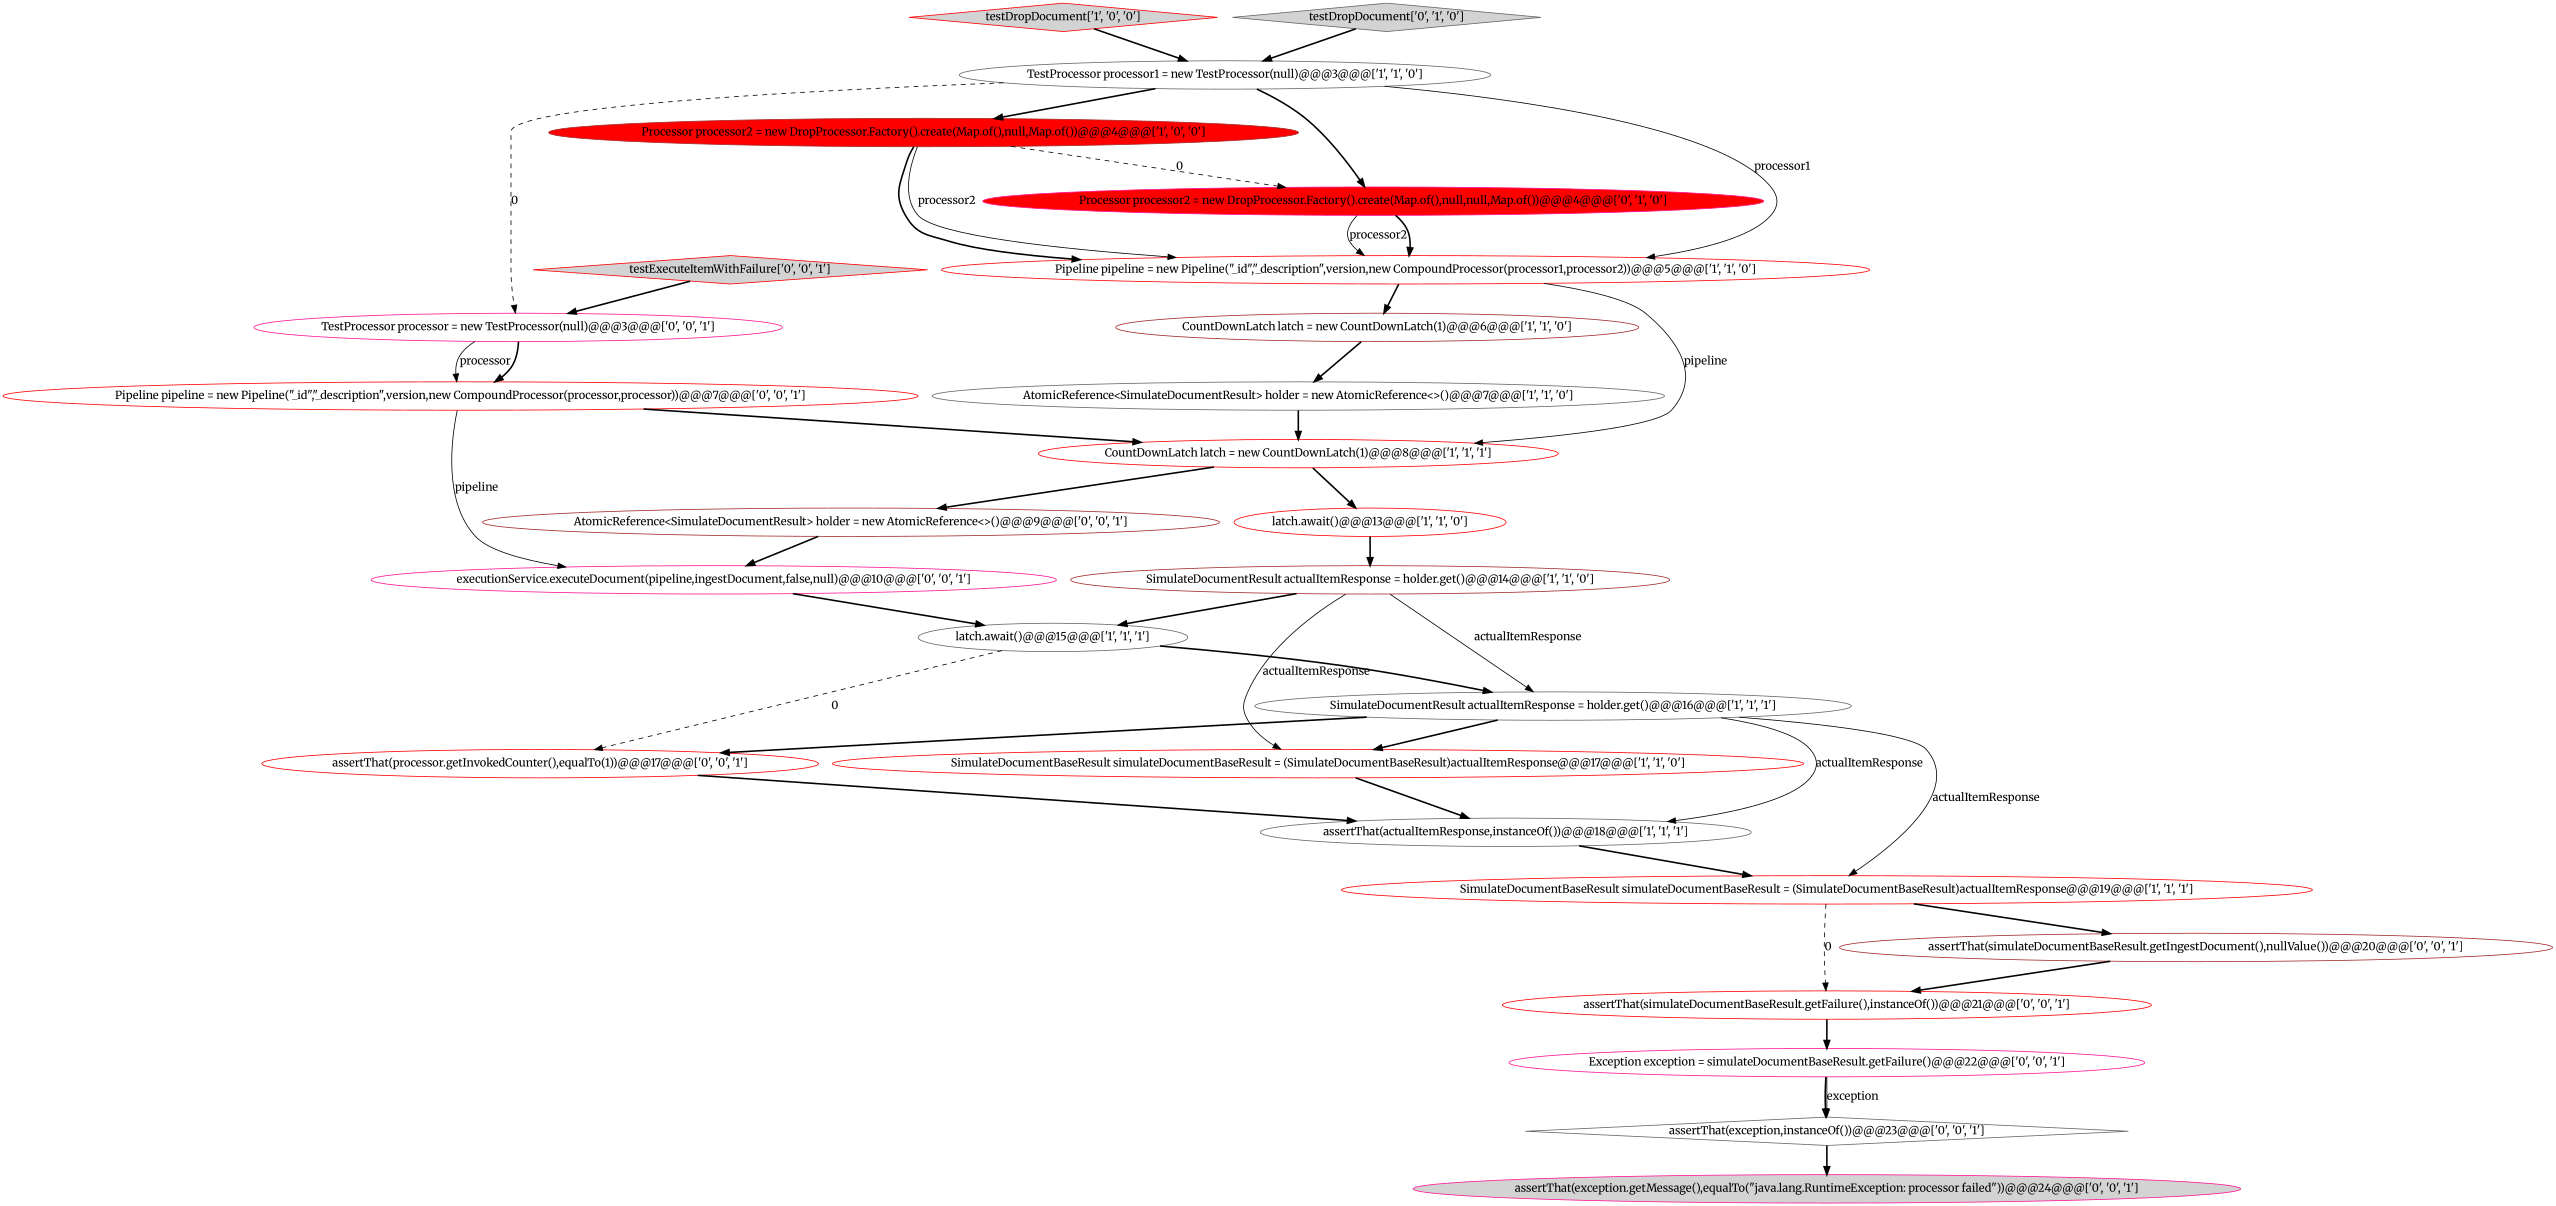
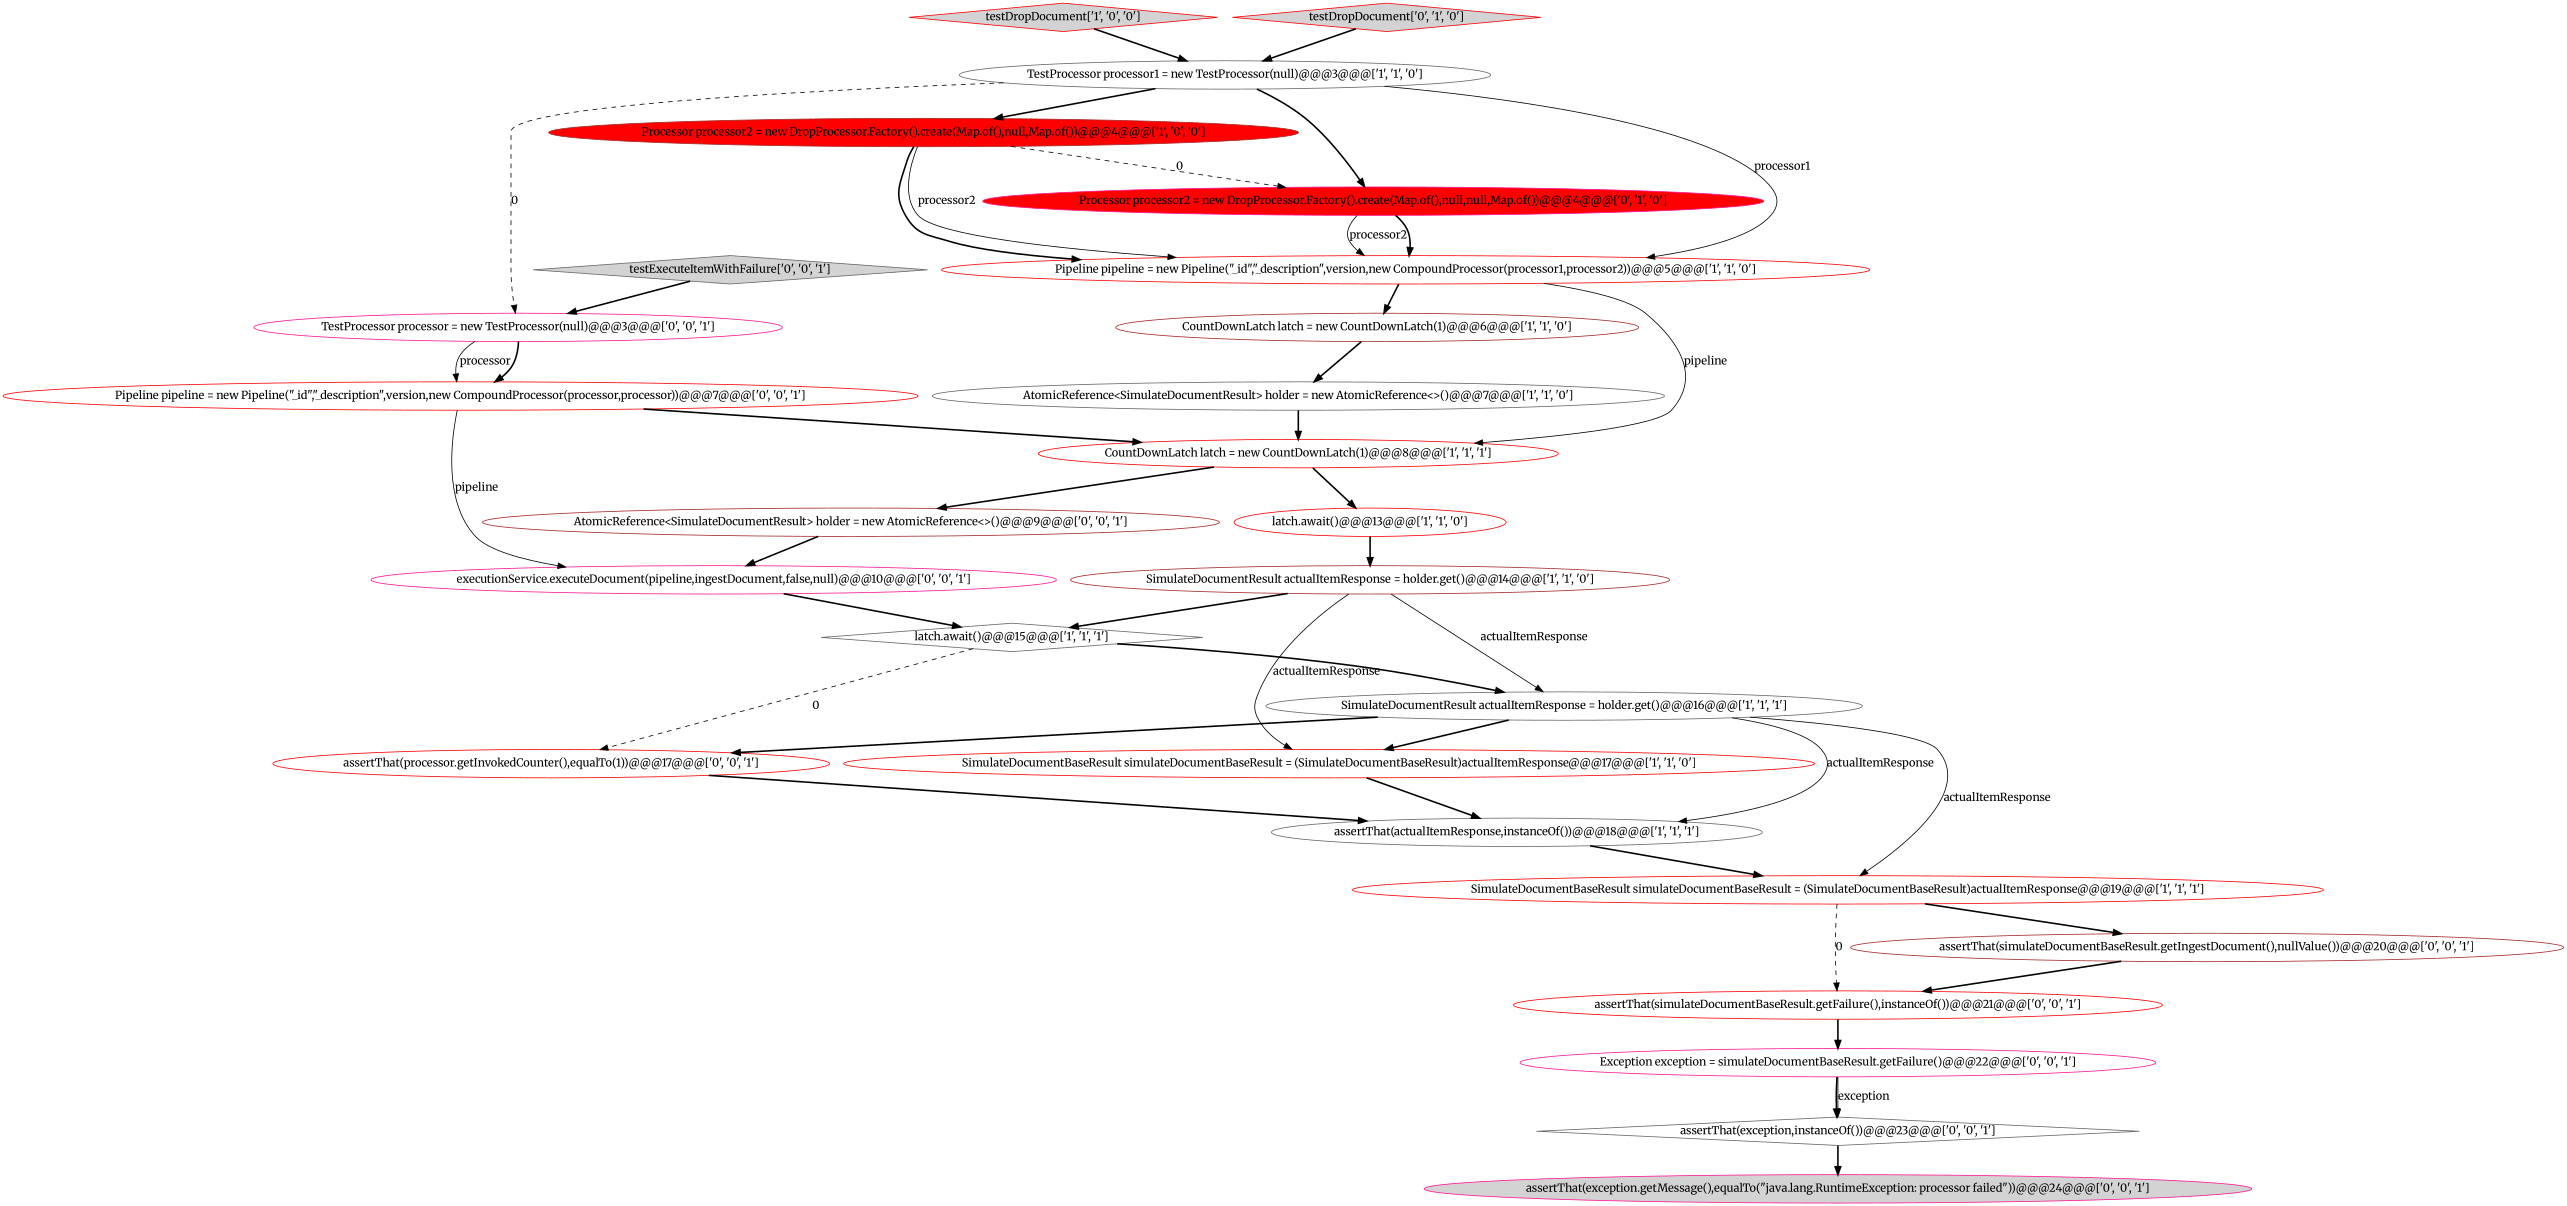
(1387, 17) -> (1387, 17)
(730, 270) -> (730, 270)
(1053, 637) -> (1012, 637)
